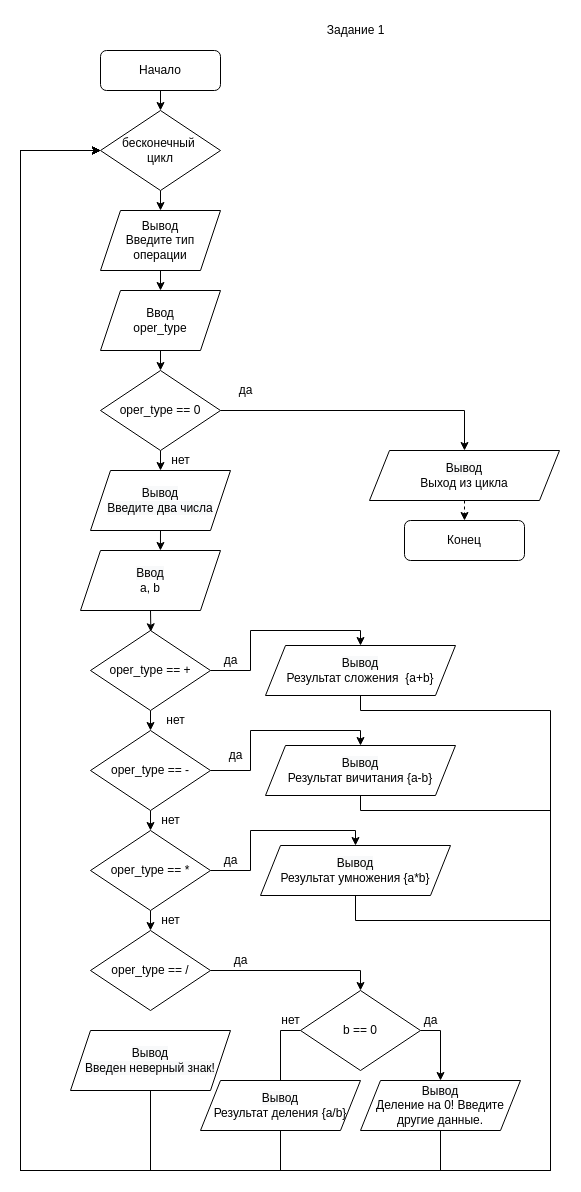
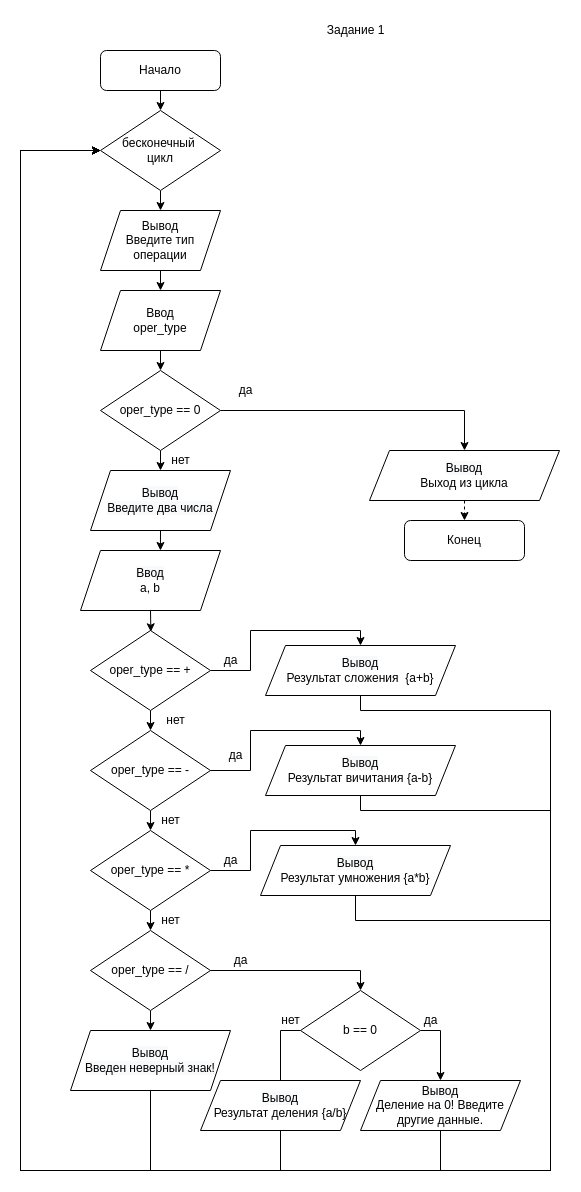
none -> (151, 1017)
